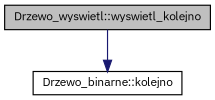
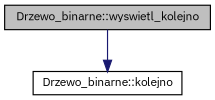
(108, 17) -> (108, 17)
